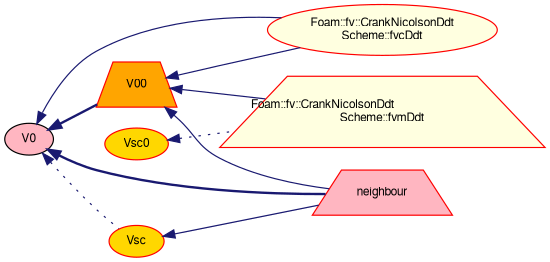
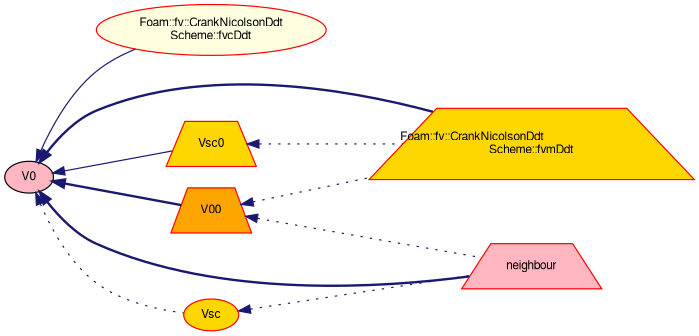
(239, 61) -> none
none -> (232, 85)
(224, 94) -> (312, 190)
(382, 112) -> (532, 144)
(137, 144) -> (211, 144)
none -> (118, 161)
(243, 169) -> (369, 238)
(247, 220) -> (360, 292)
